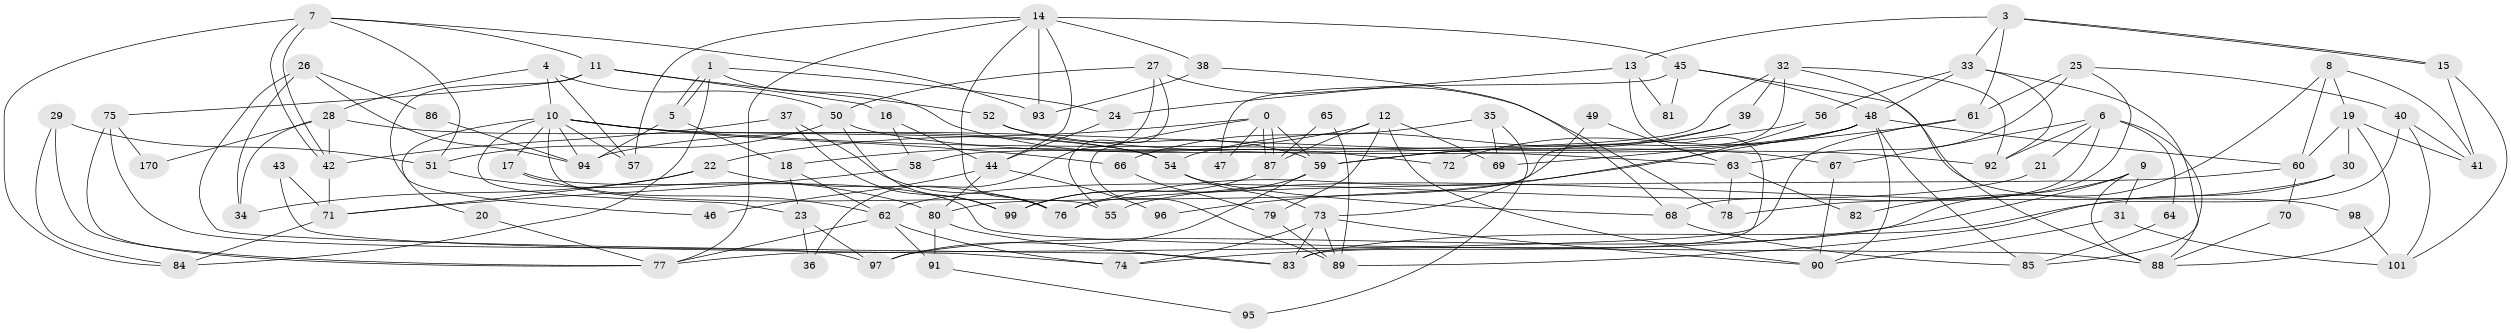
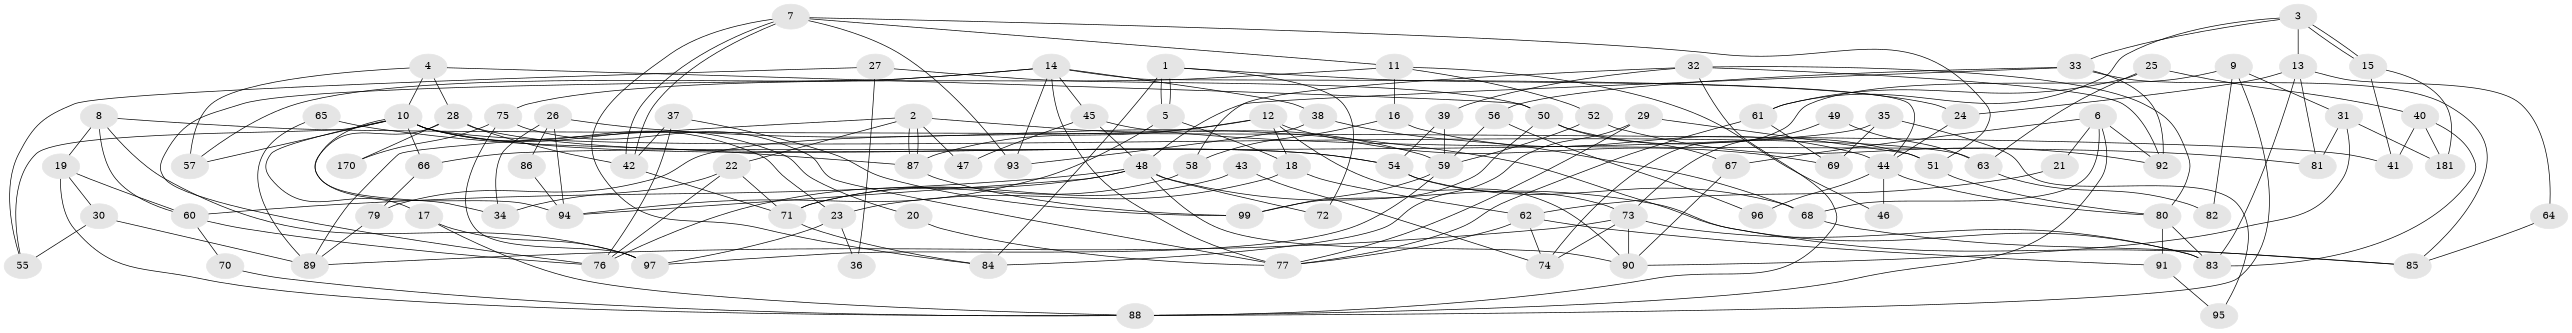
(1267, 116) -> (913, 116)
none -> (2331, 141)
(2412, 143) -> none
(2165, 148) -> (2472, 88)
(729, 196) -> (512, 239)
(1727, 216) -> none
(2355, 216) -> none
(2397, 266) -> (2445, 166)
